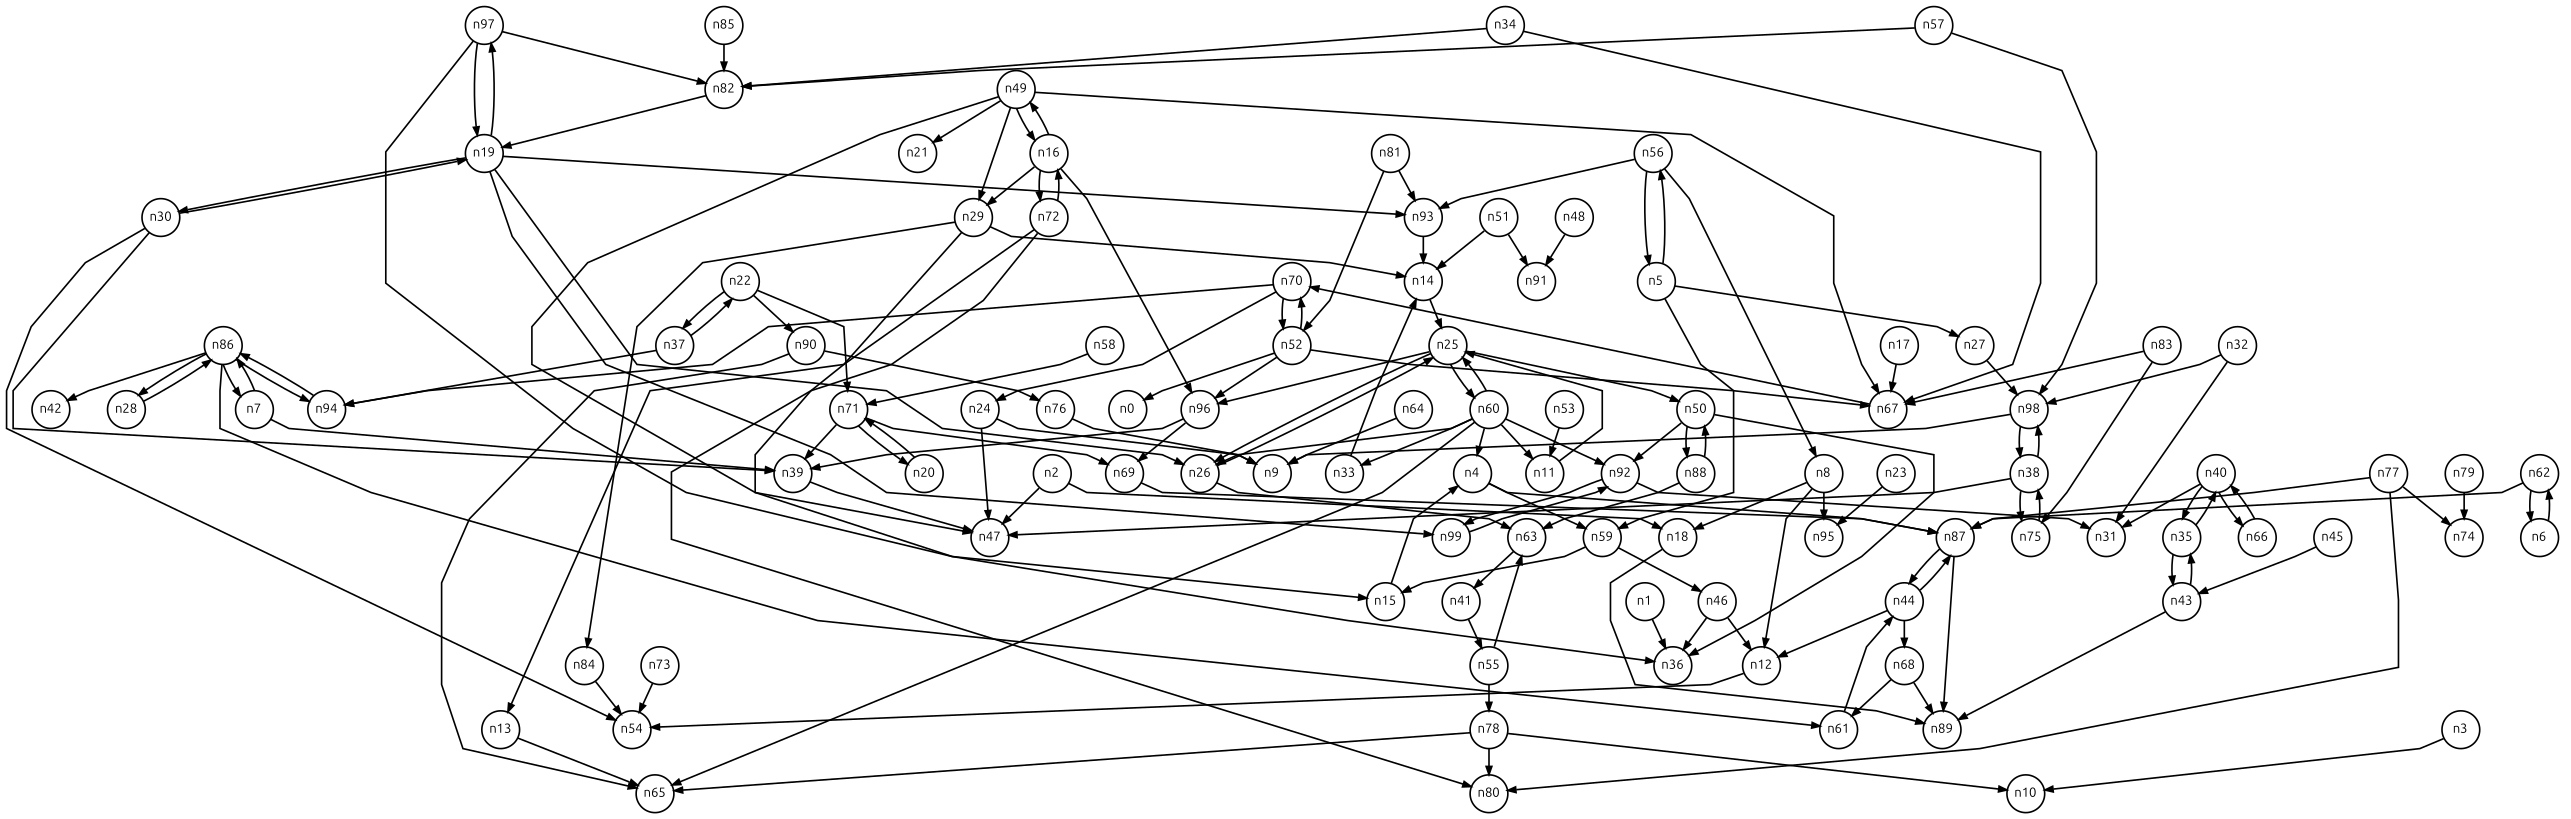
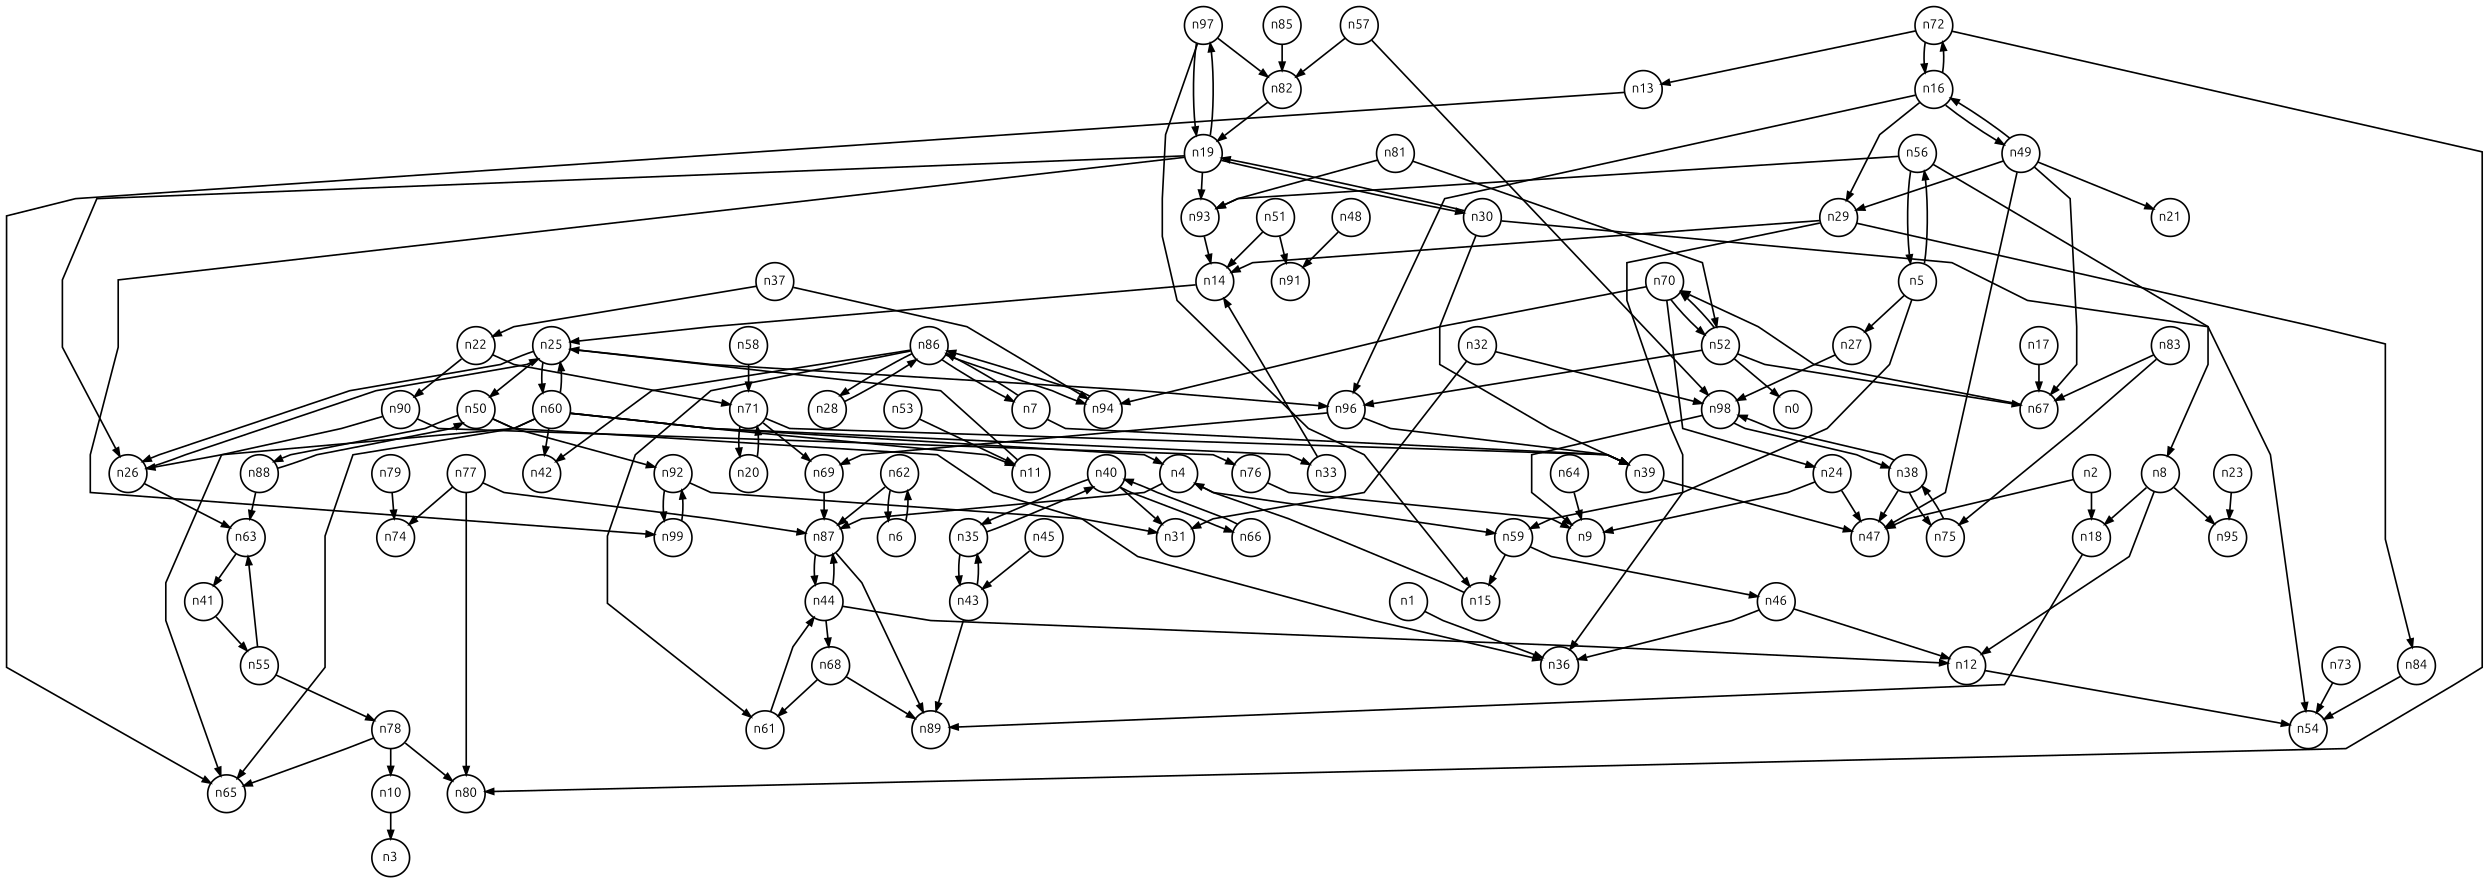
(1505, 25) -> none
(706, 306) -> none
(1540, 435) -> (547, 438)
(2249, 767) -> (391, 821)
